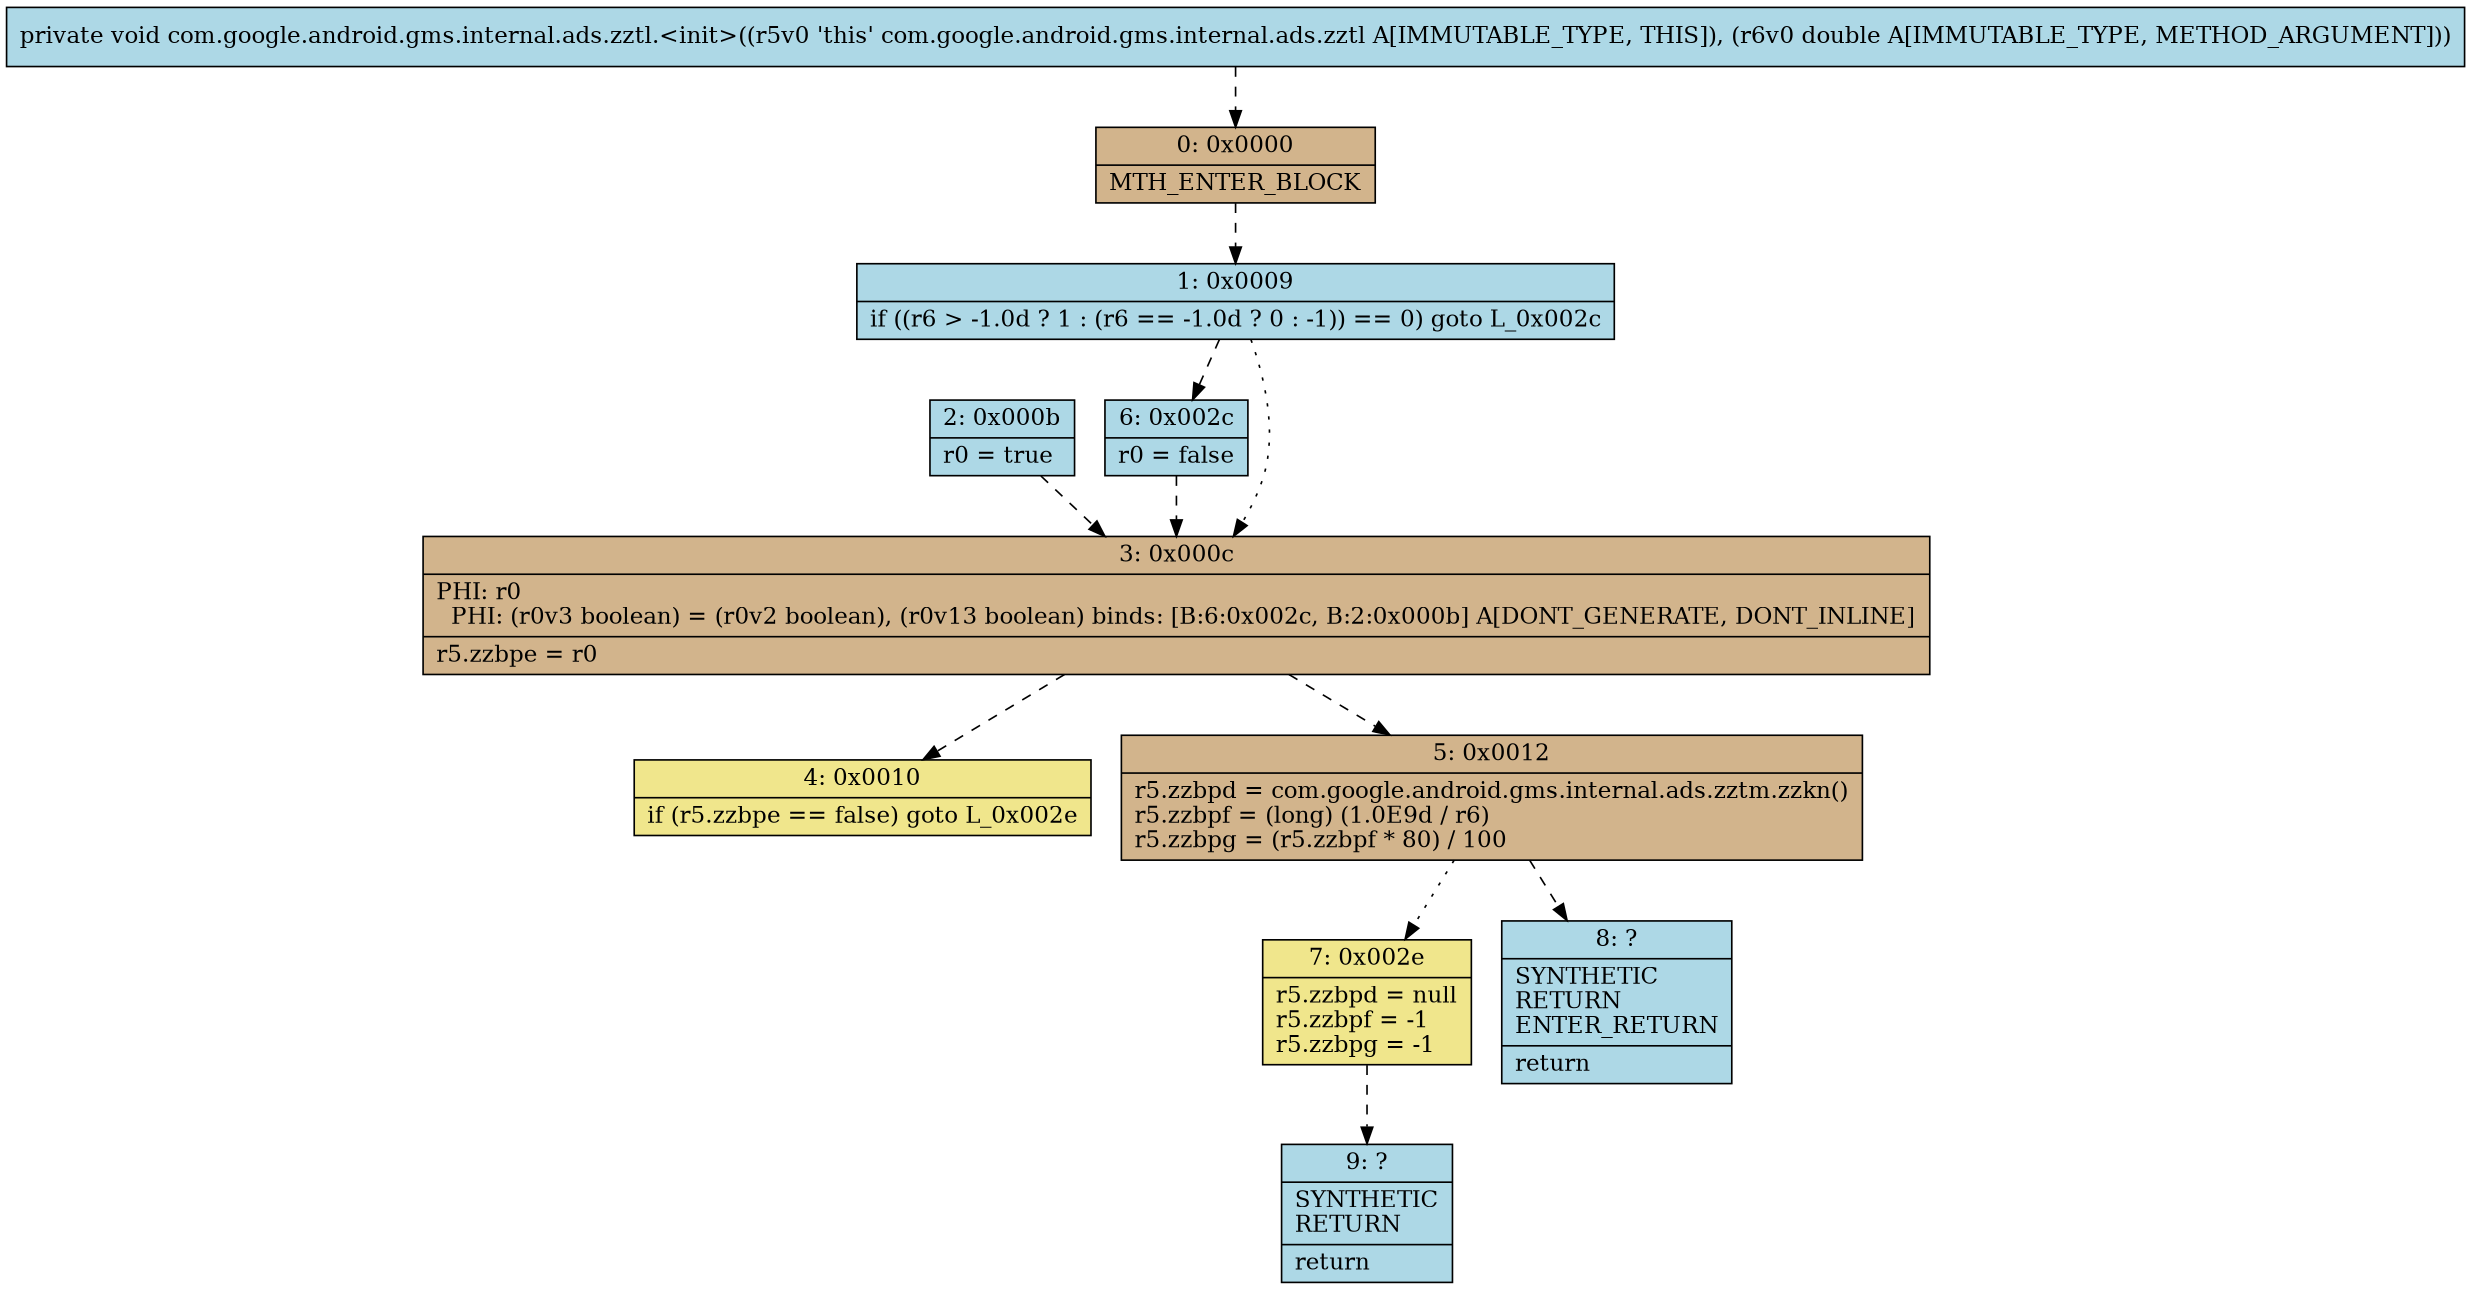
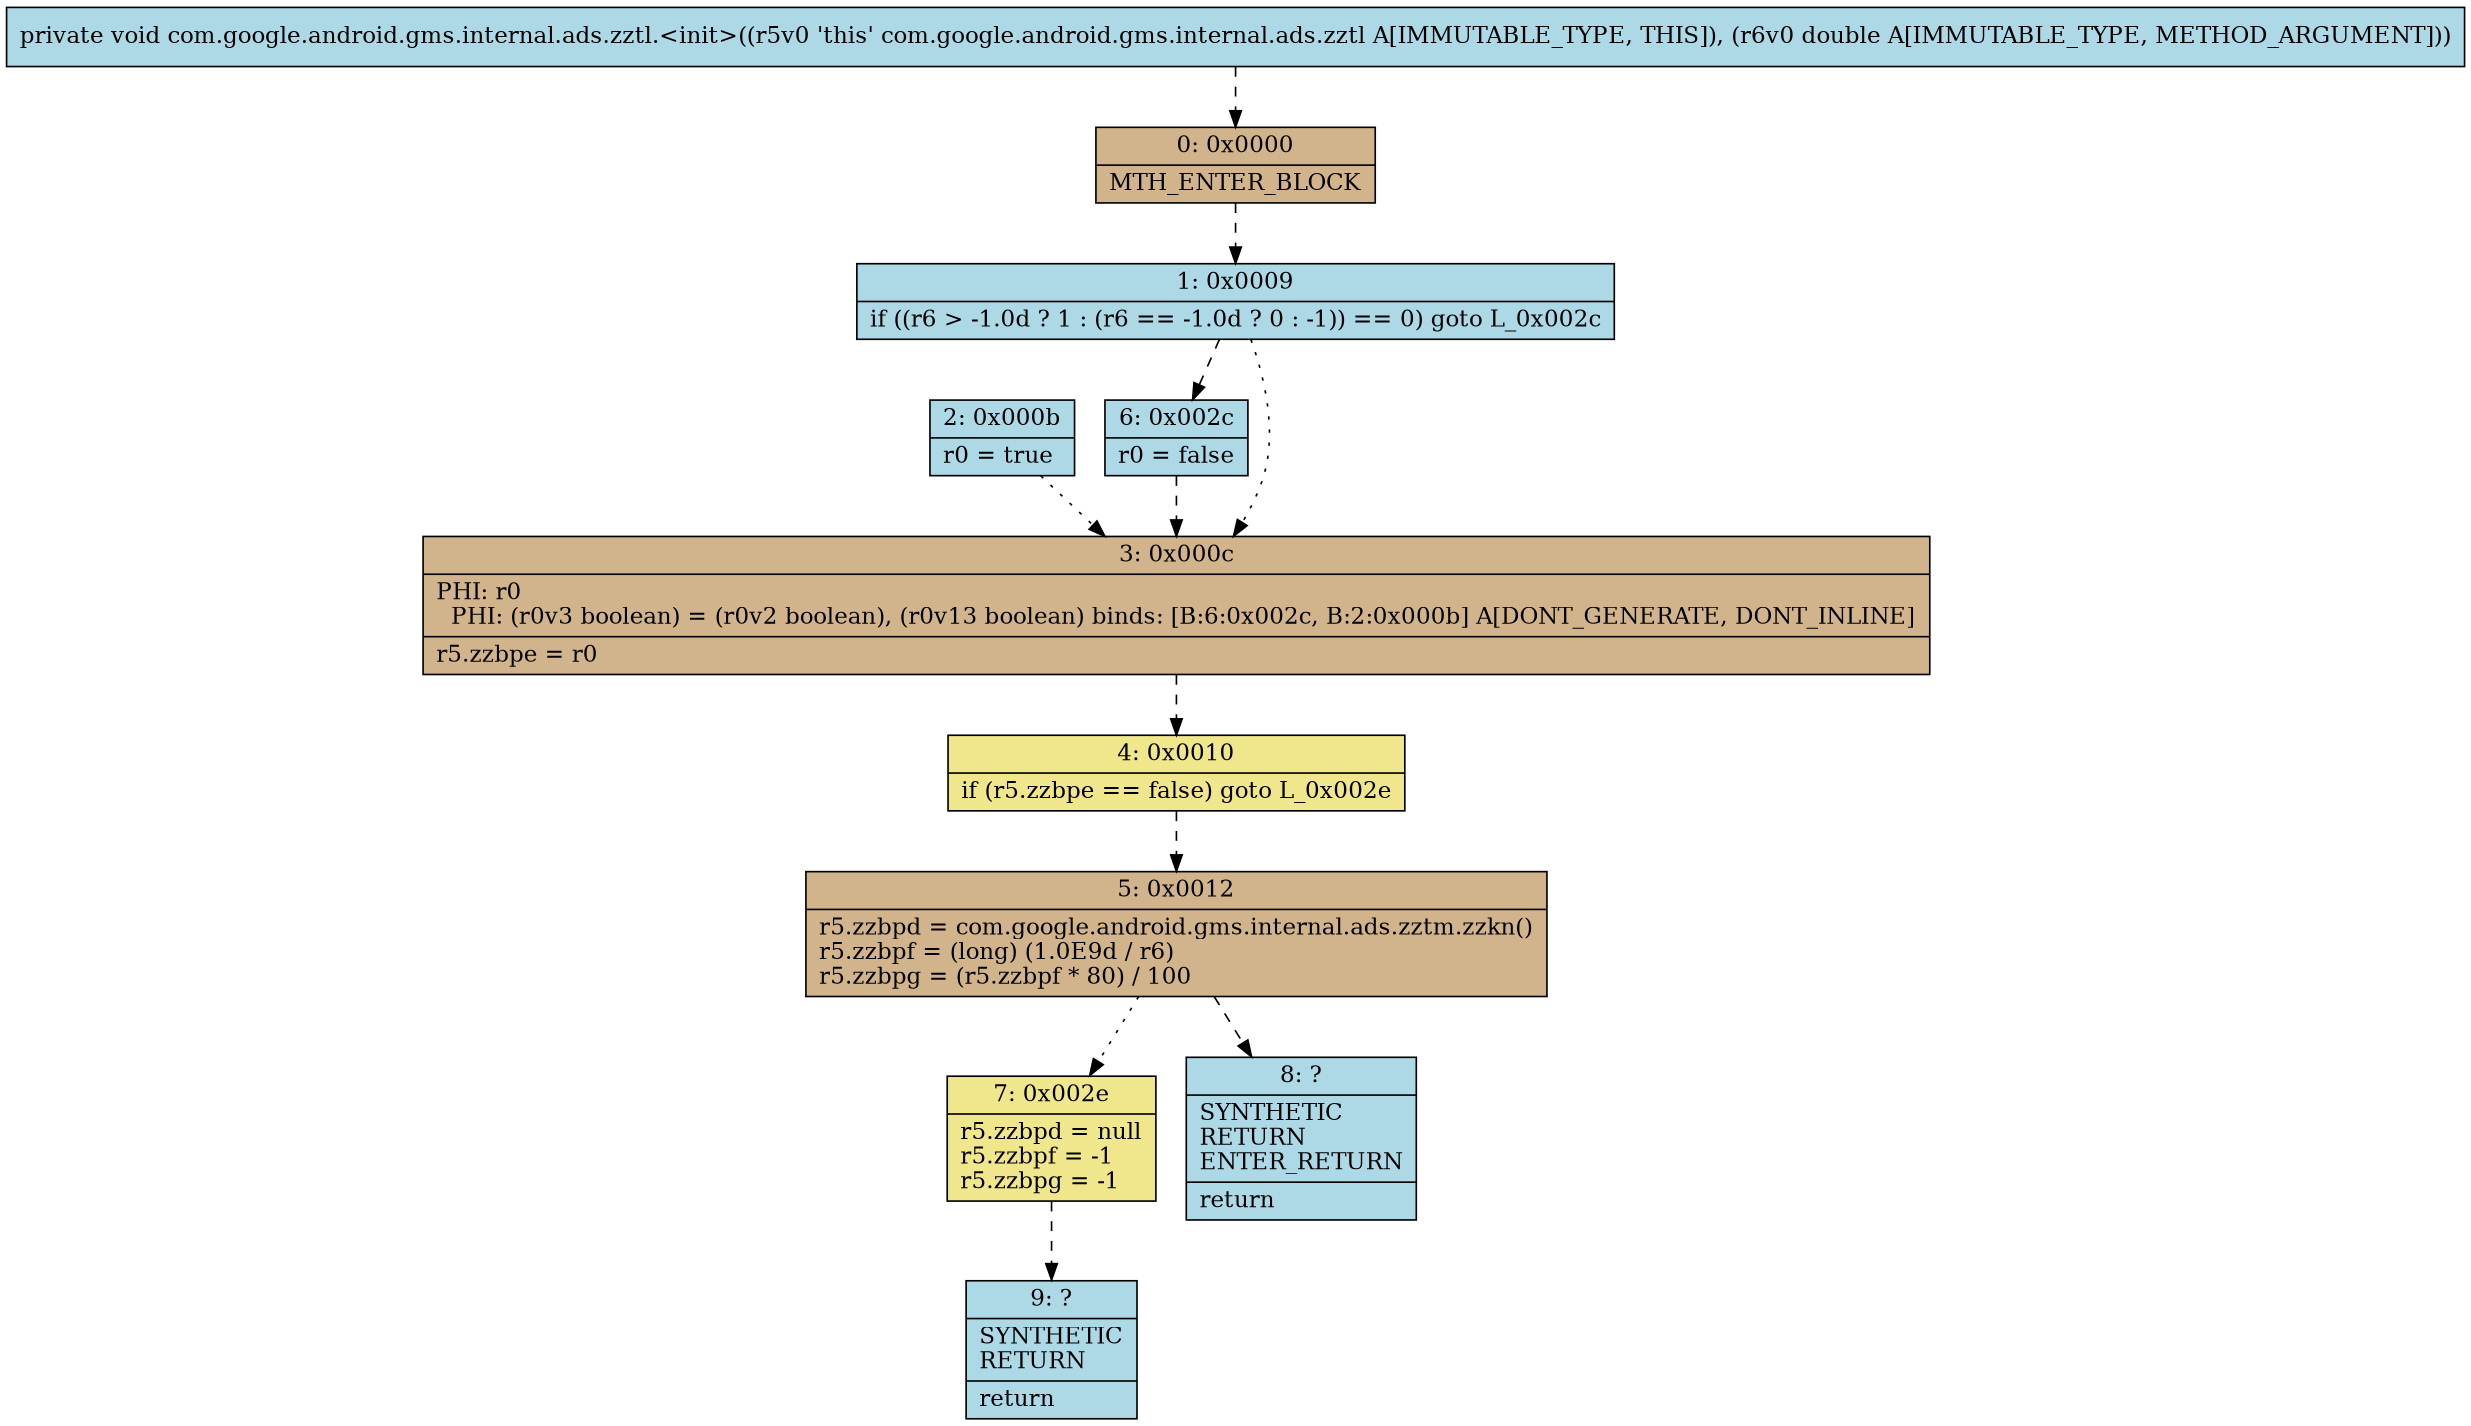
(1067, 500) -> (1067, 500)
(1332, 700) -> (1176, 833)
